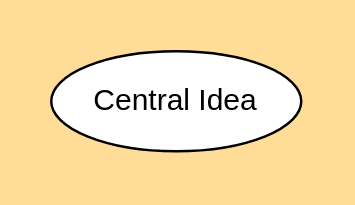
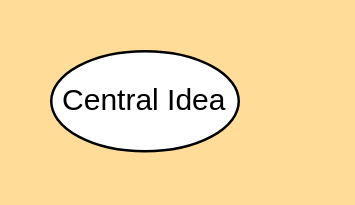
(176, 101) -> (145, 101)
